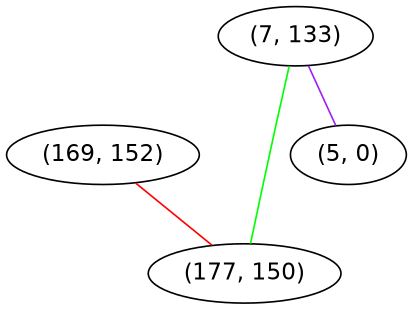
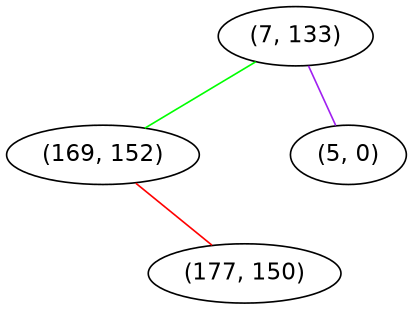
(269, 155) -> (200, 95)
